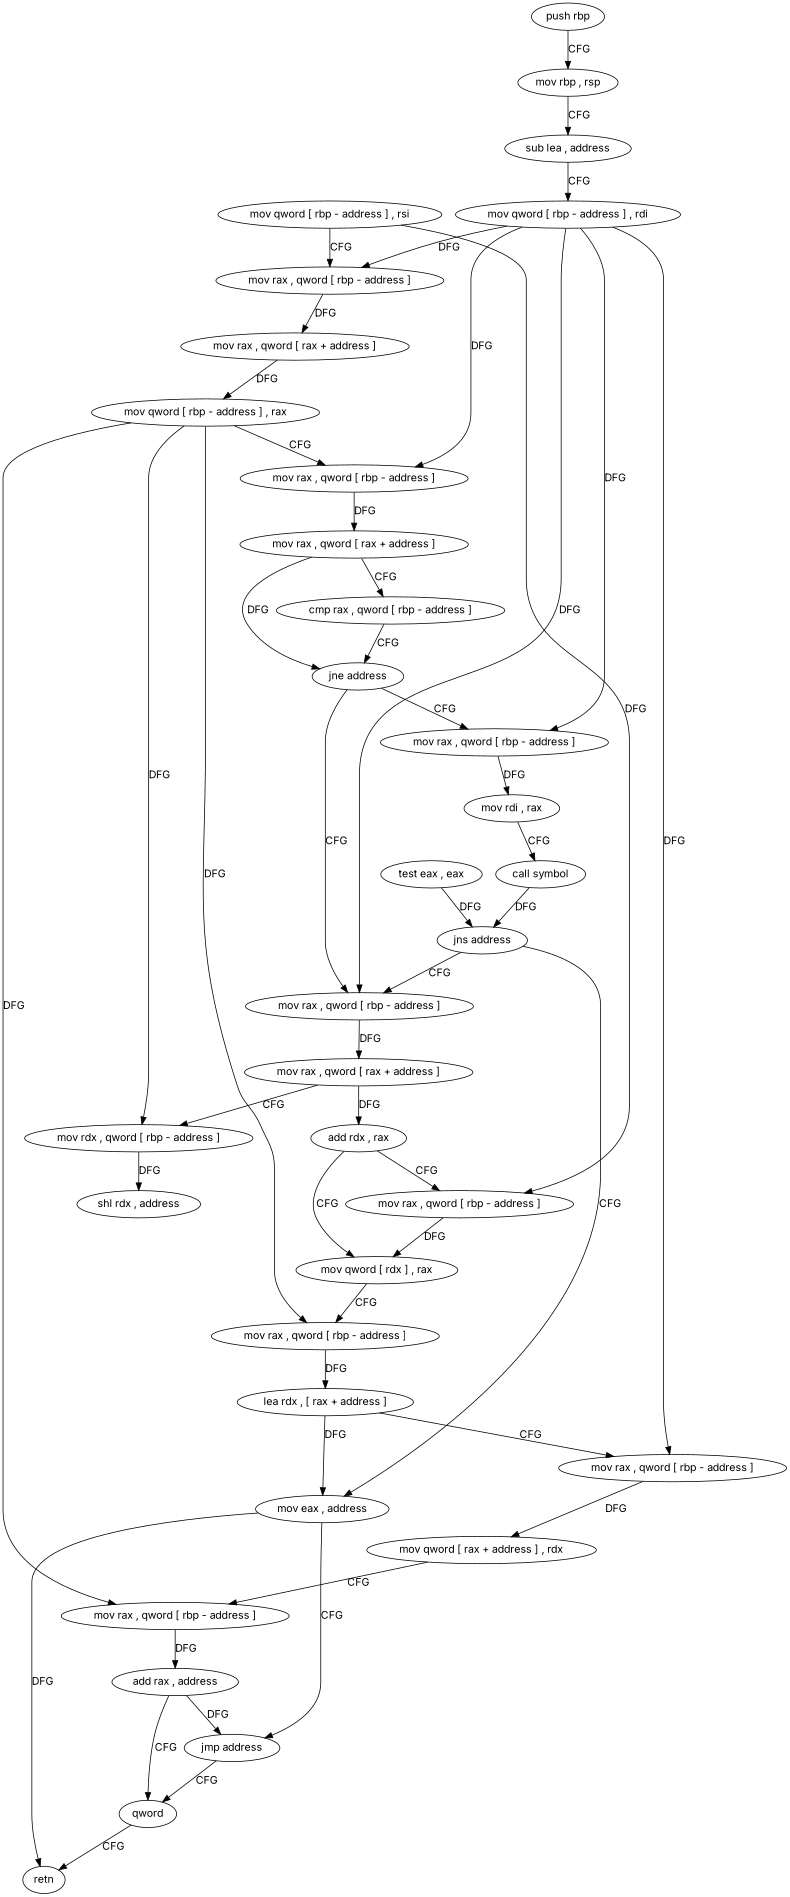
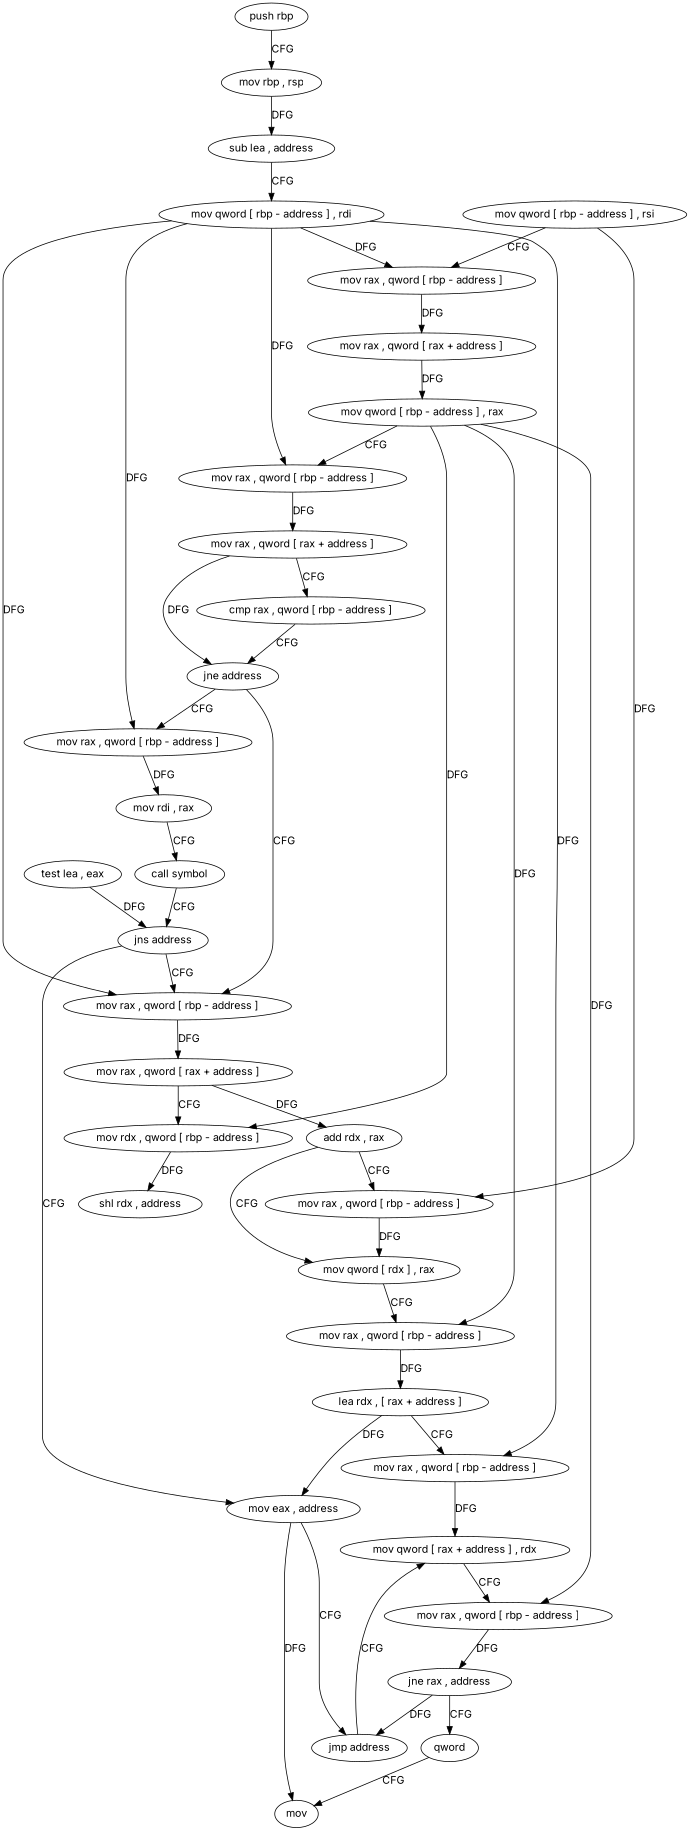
(579, 116) -> (282, 116)
(431, 874) -> (73, 874)
(526, 907) -> (184, 907)
(175, 1682) -> (450, 1682)
(192, 1779) -> (362, 1640)
(44, 1880) -> (297, 1814)
